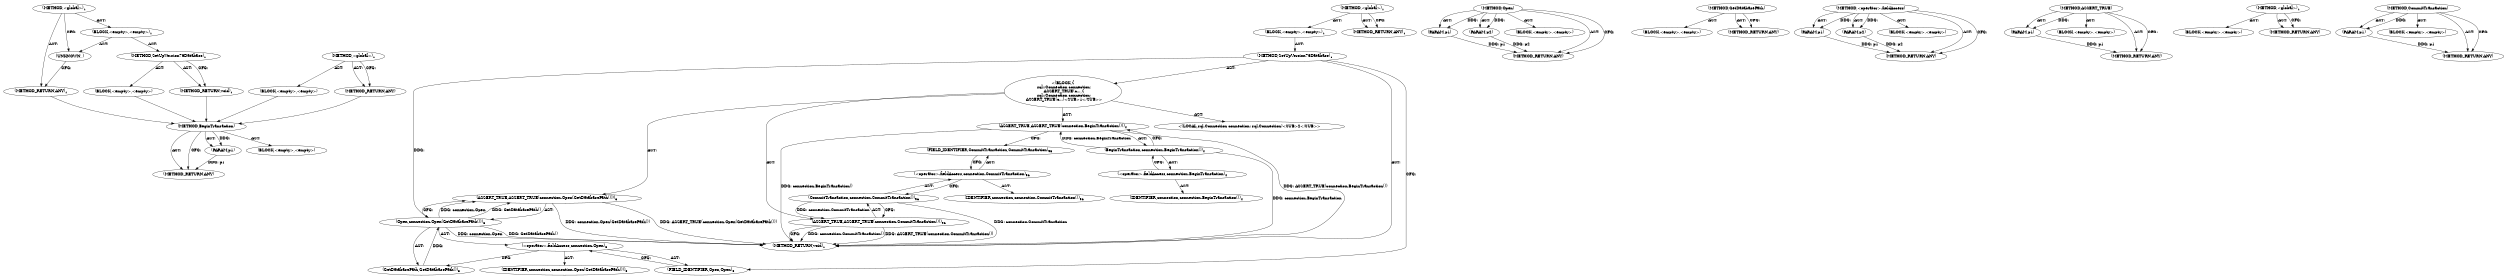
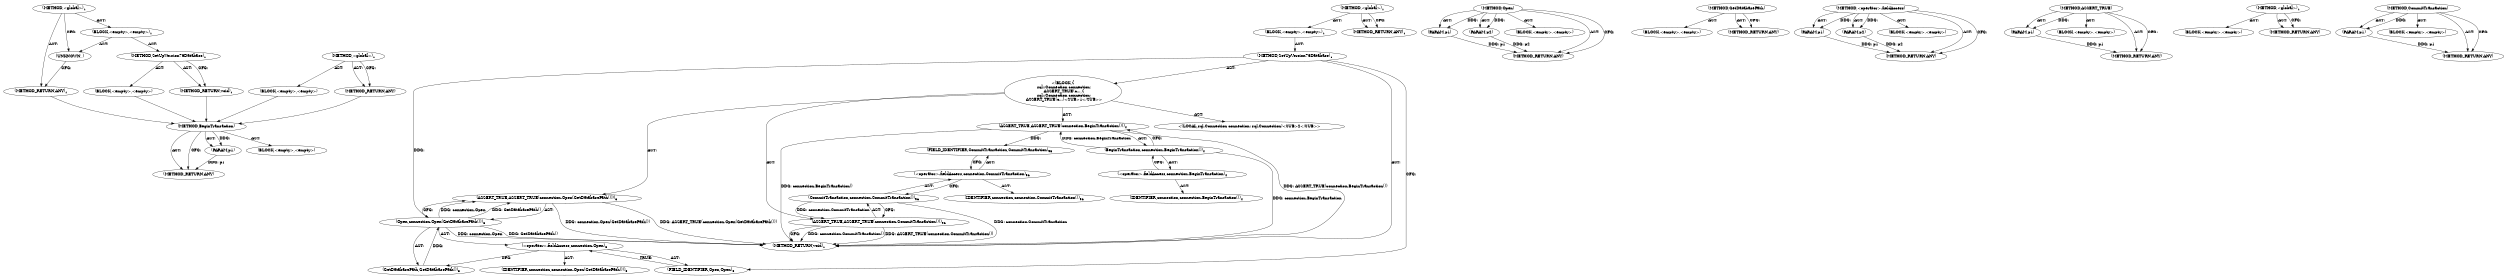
(1036, 139) -> (1036, 139)
(647, 258) -> (647, 258)
